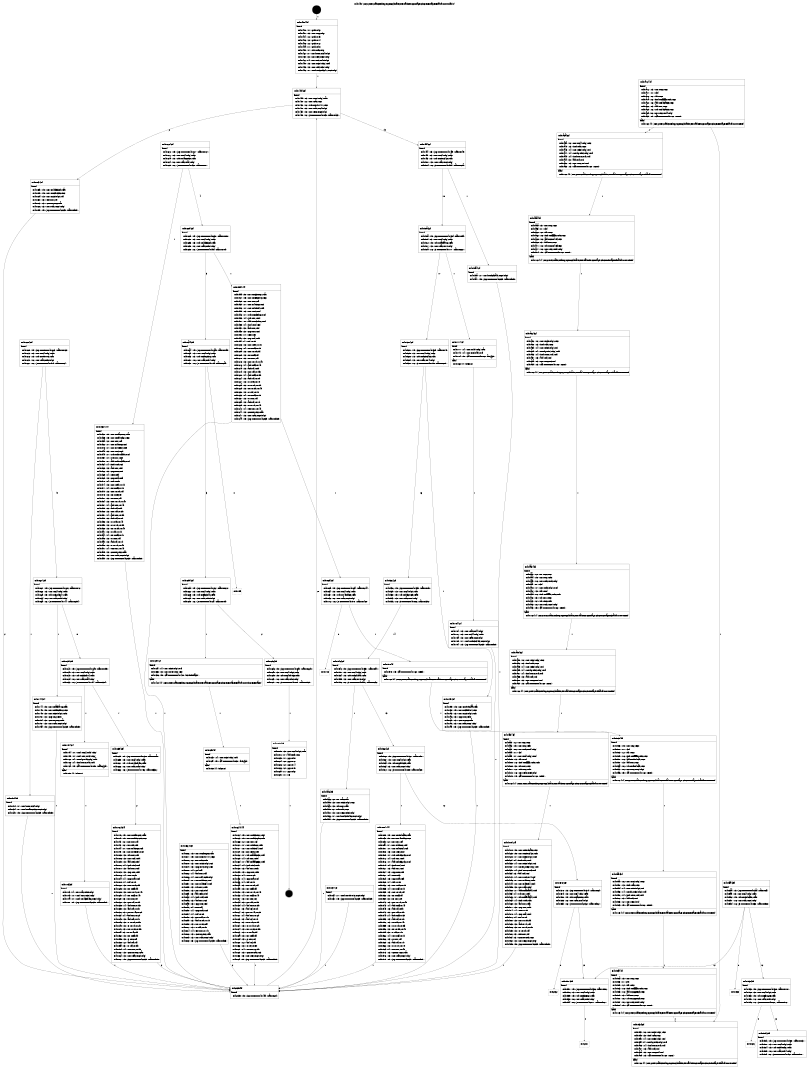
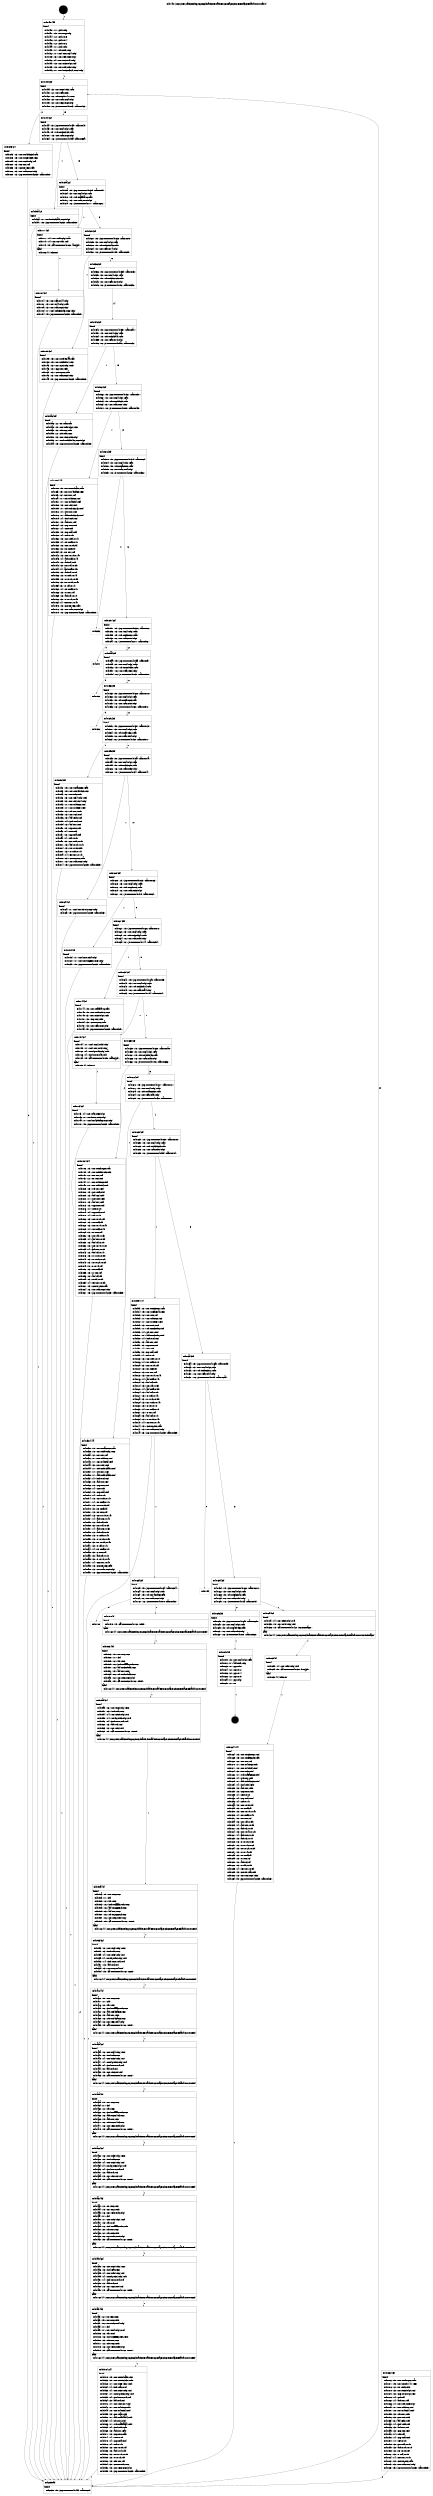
(439, 274) -> (99, 218)
(719, 574) -> (144, 1985)
none -> (127, 762)
none -> (78, 823)
(687, 967) -> (127, 647)
none -> (149, 1069)
